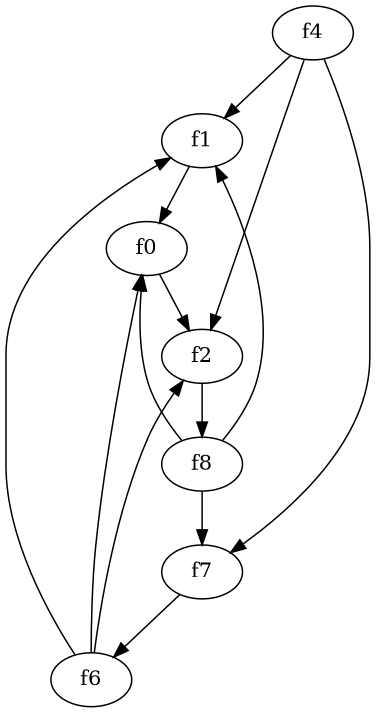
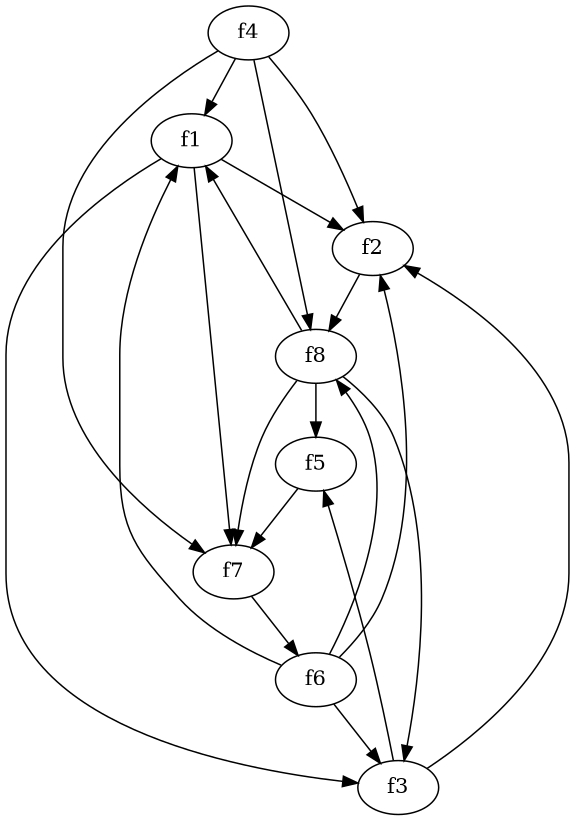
none -> (279, 181)
none -> (270, 188)
(147, 249) -> (398, 788)
none -> (212, 349)
none -> (316, 464)
none -> (374, 524)
